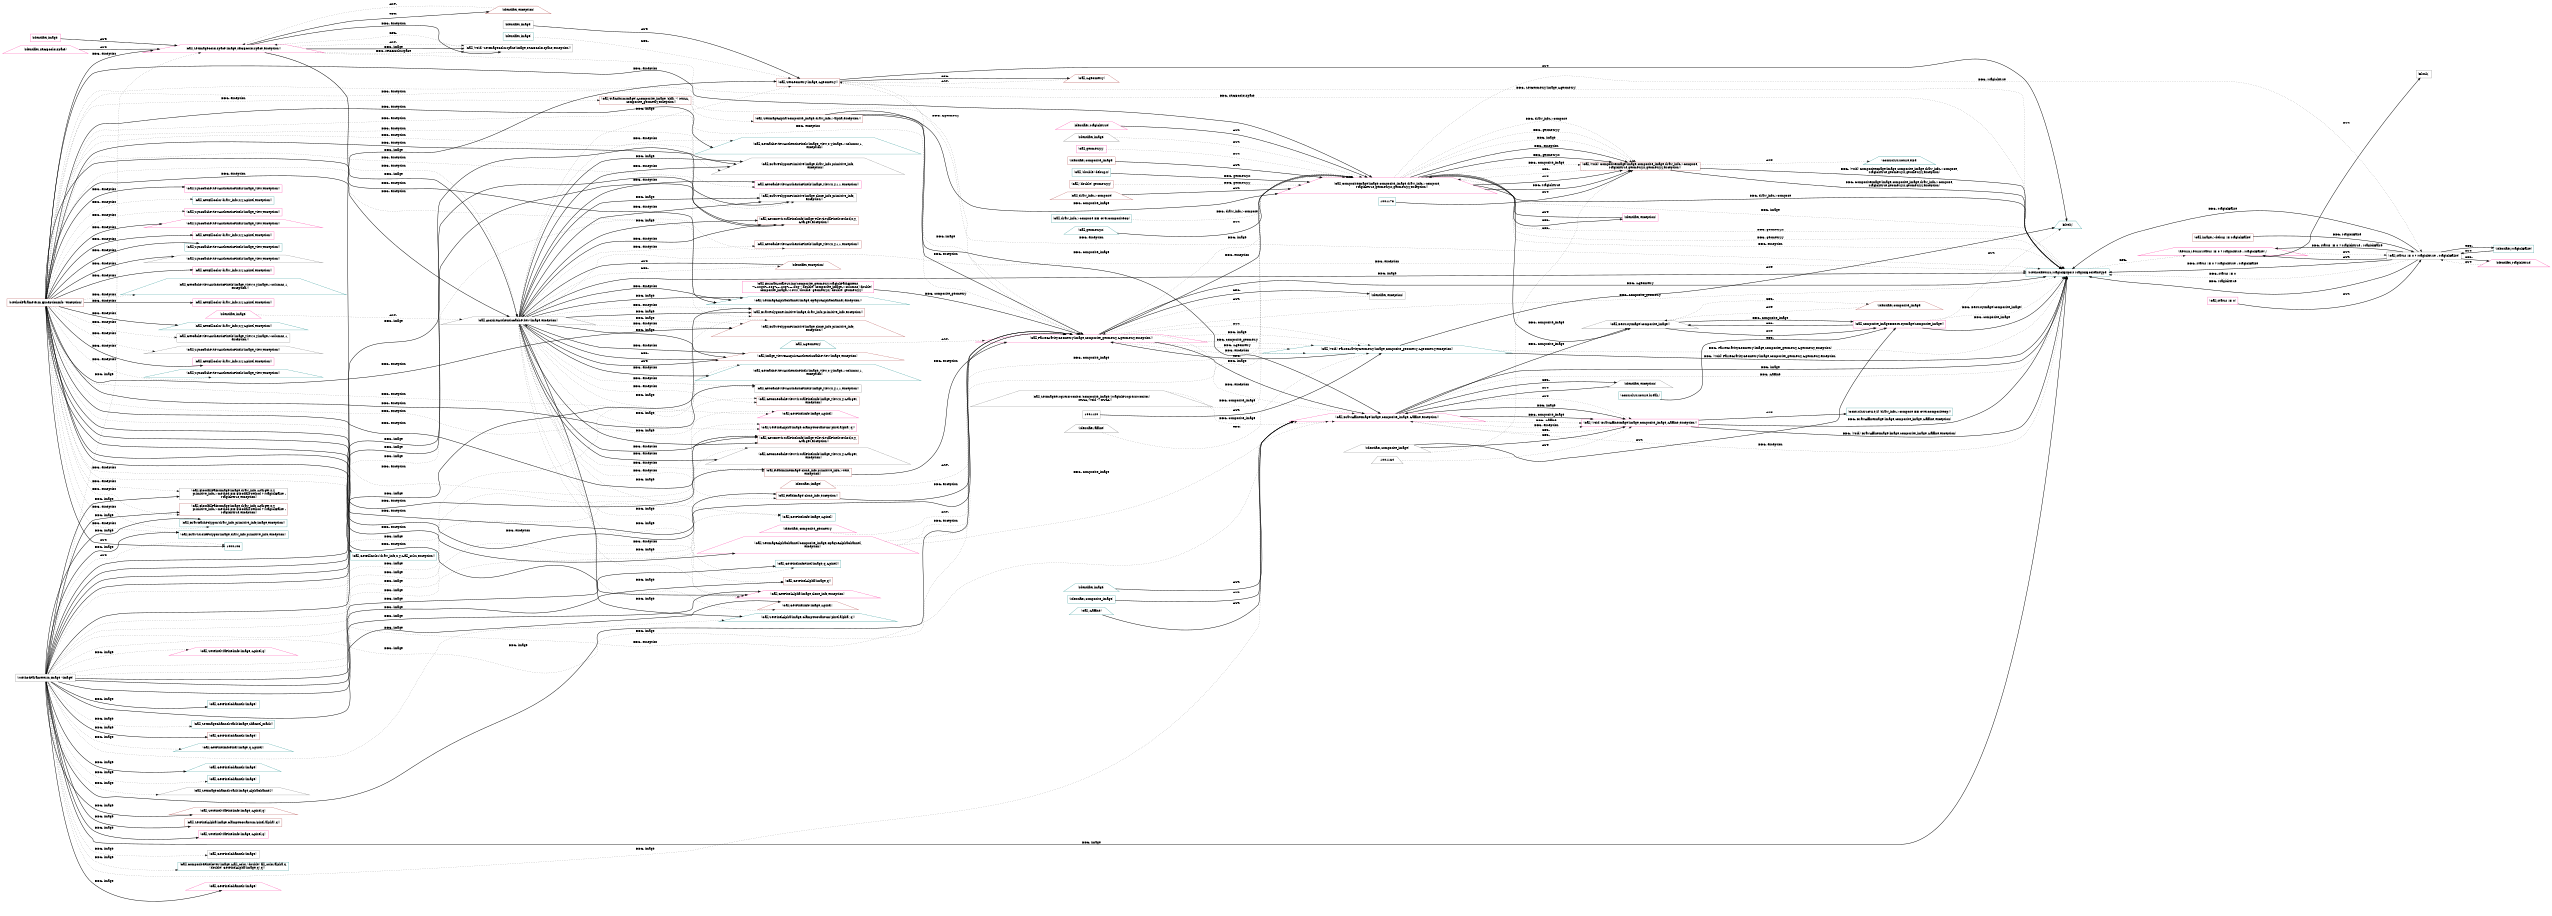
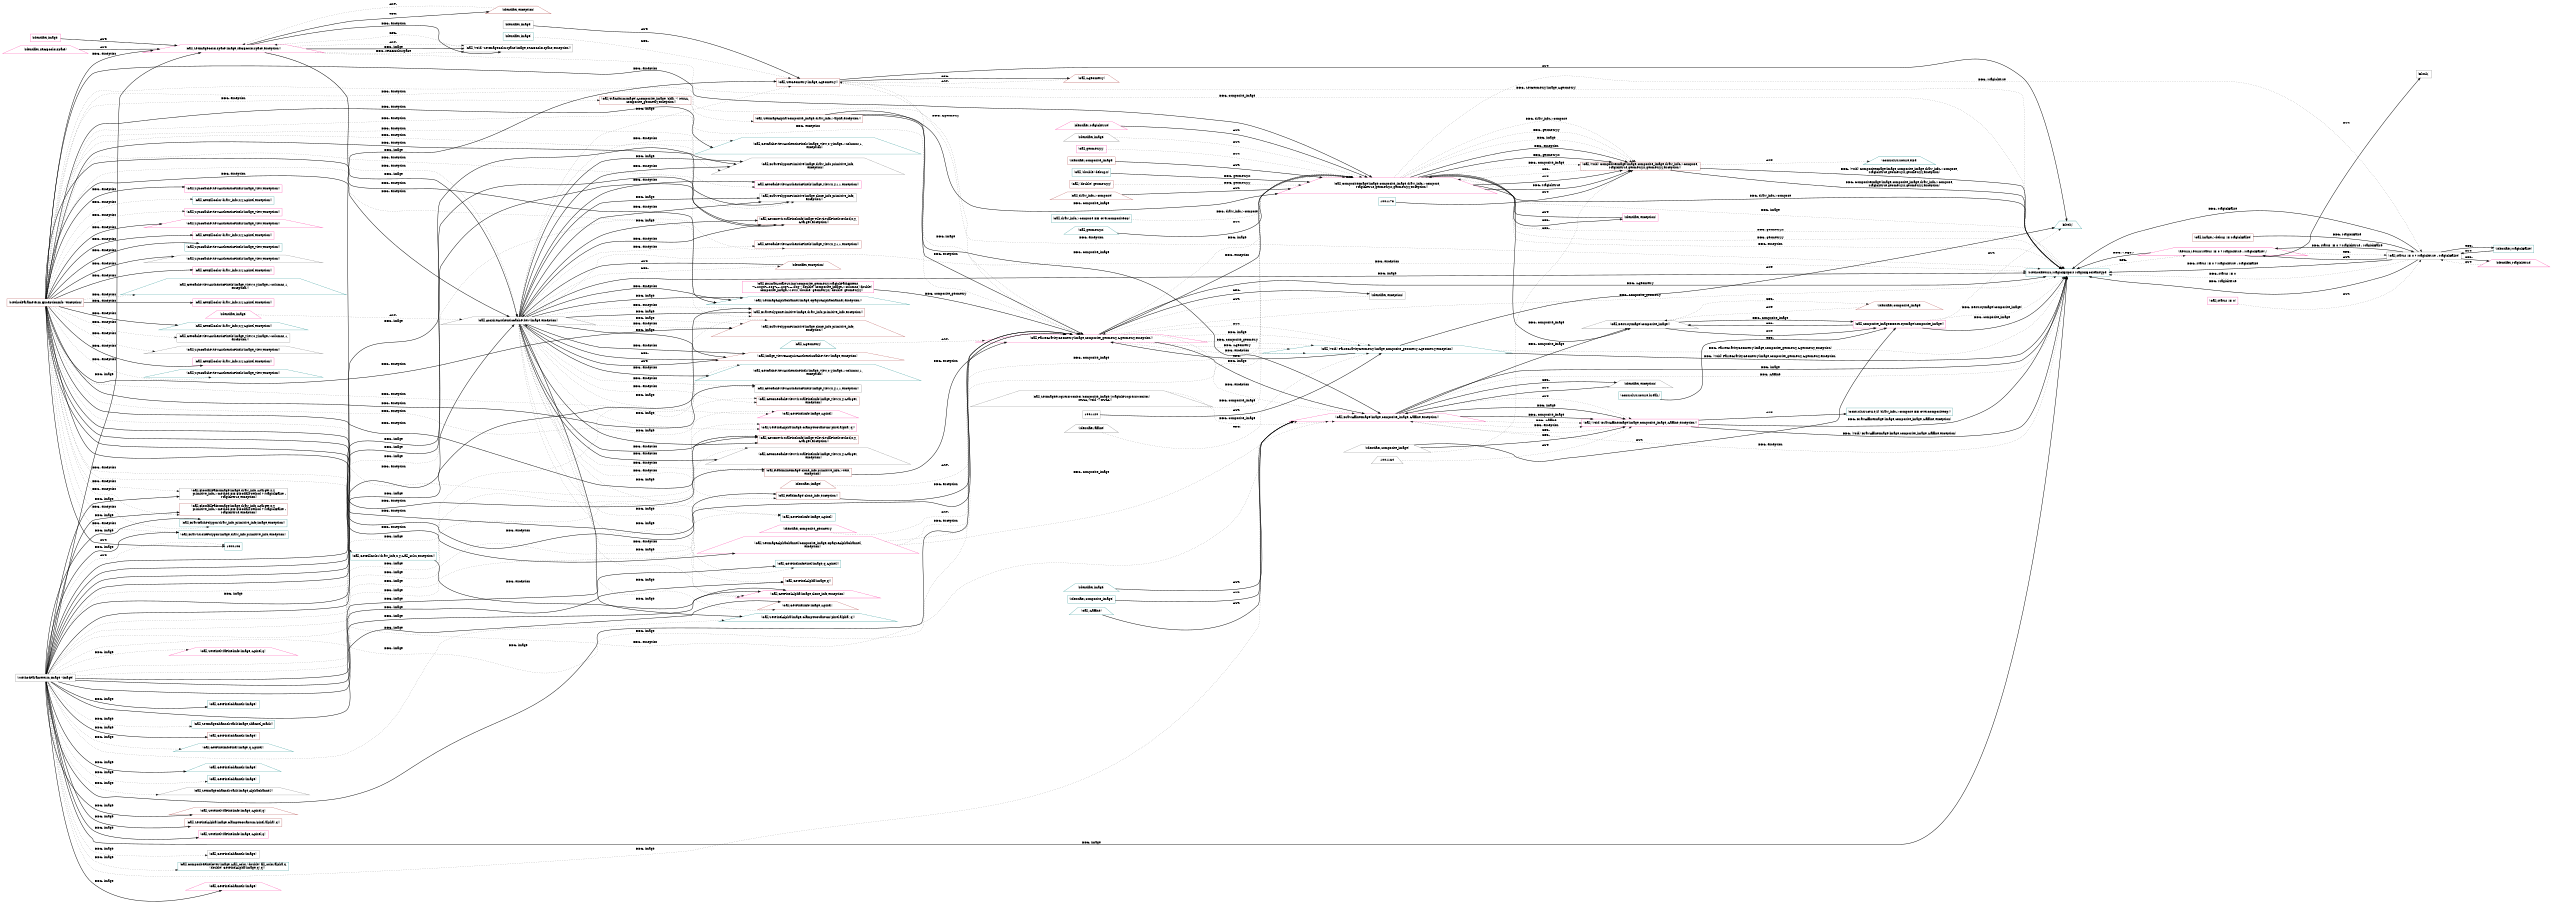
(1237, 96) -> (1237, 96)
(2347, 252) -> (2347, 252)
none -> (2114, 257)
(2336, 307) -> (2336, 307)
(117, 360) -> (117, 360)
(341, 471) -> (600, 605)
none -> (345, 596)
